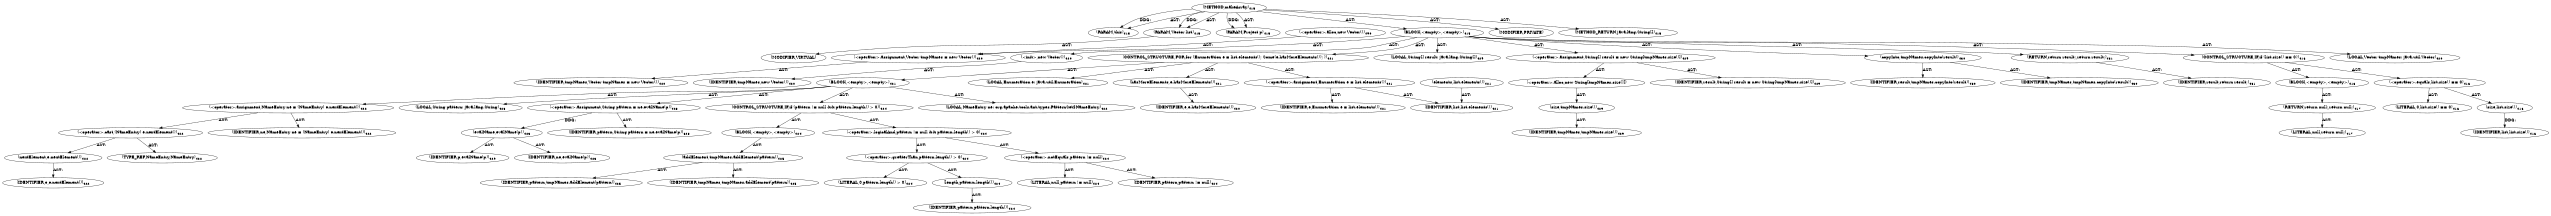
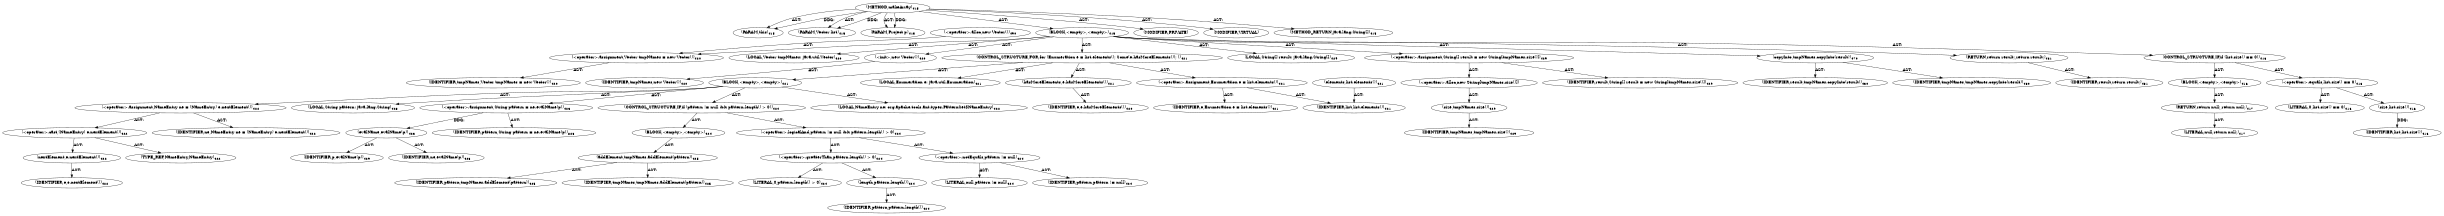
(986, 45) -> (1070, 16)
(1962, 57) -> (1855, 57)
